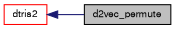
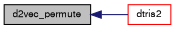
(71, 15) -> (115, 15)
